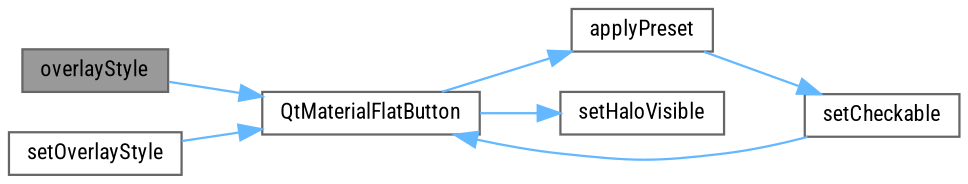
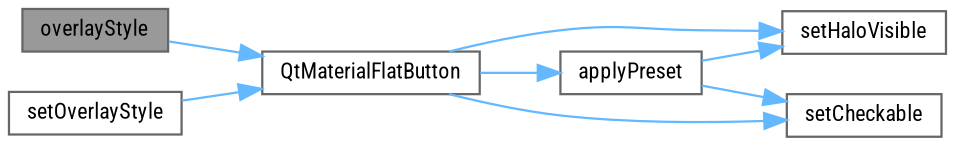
none -> (731, 56)
(642, 160) -> (606, 119)
